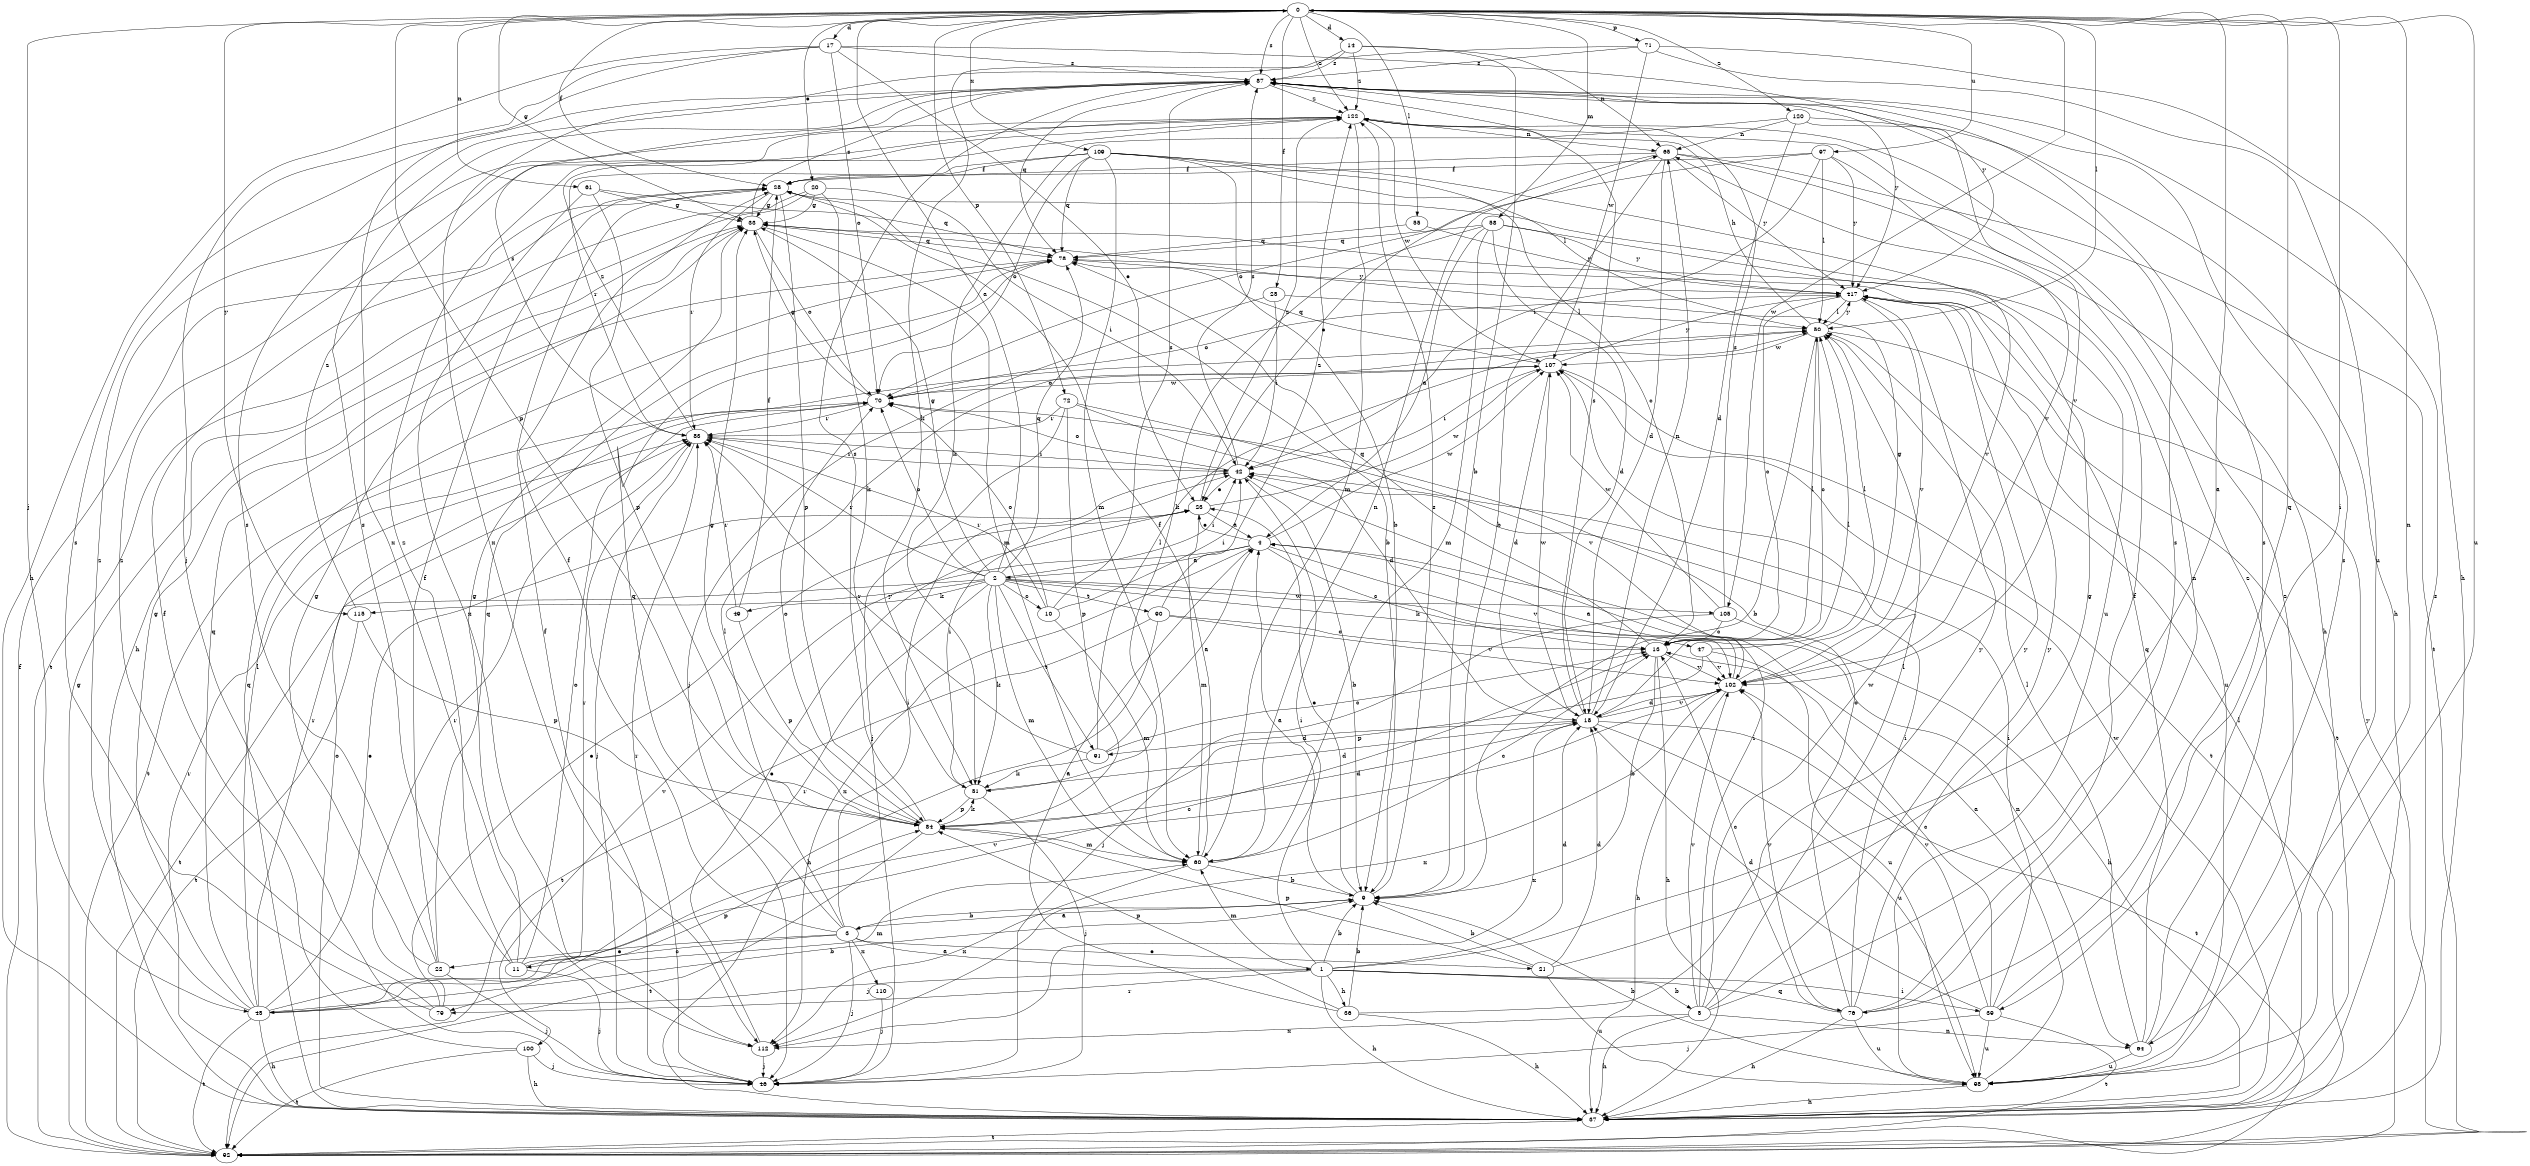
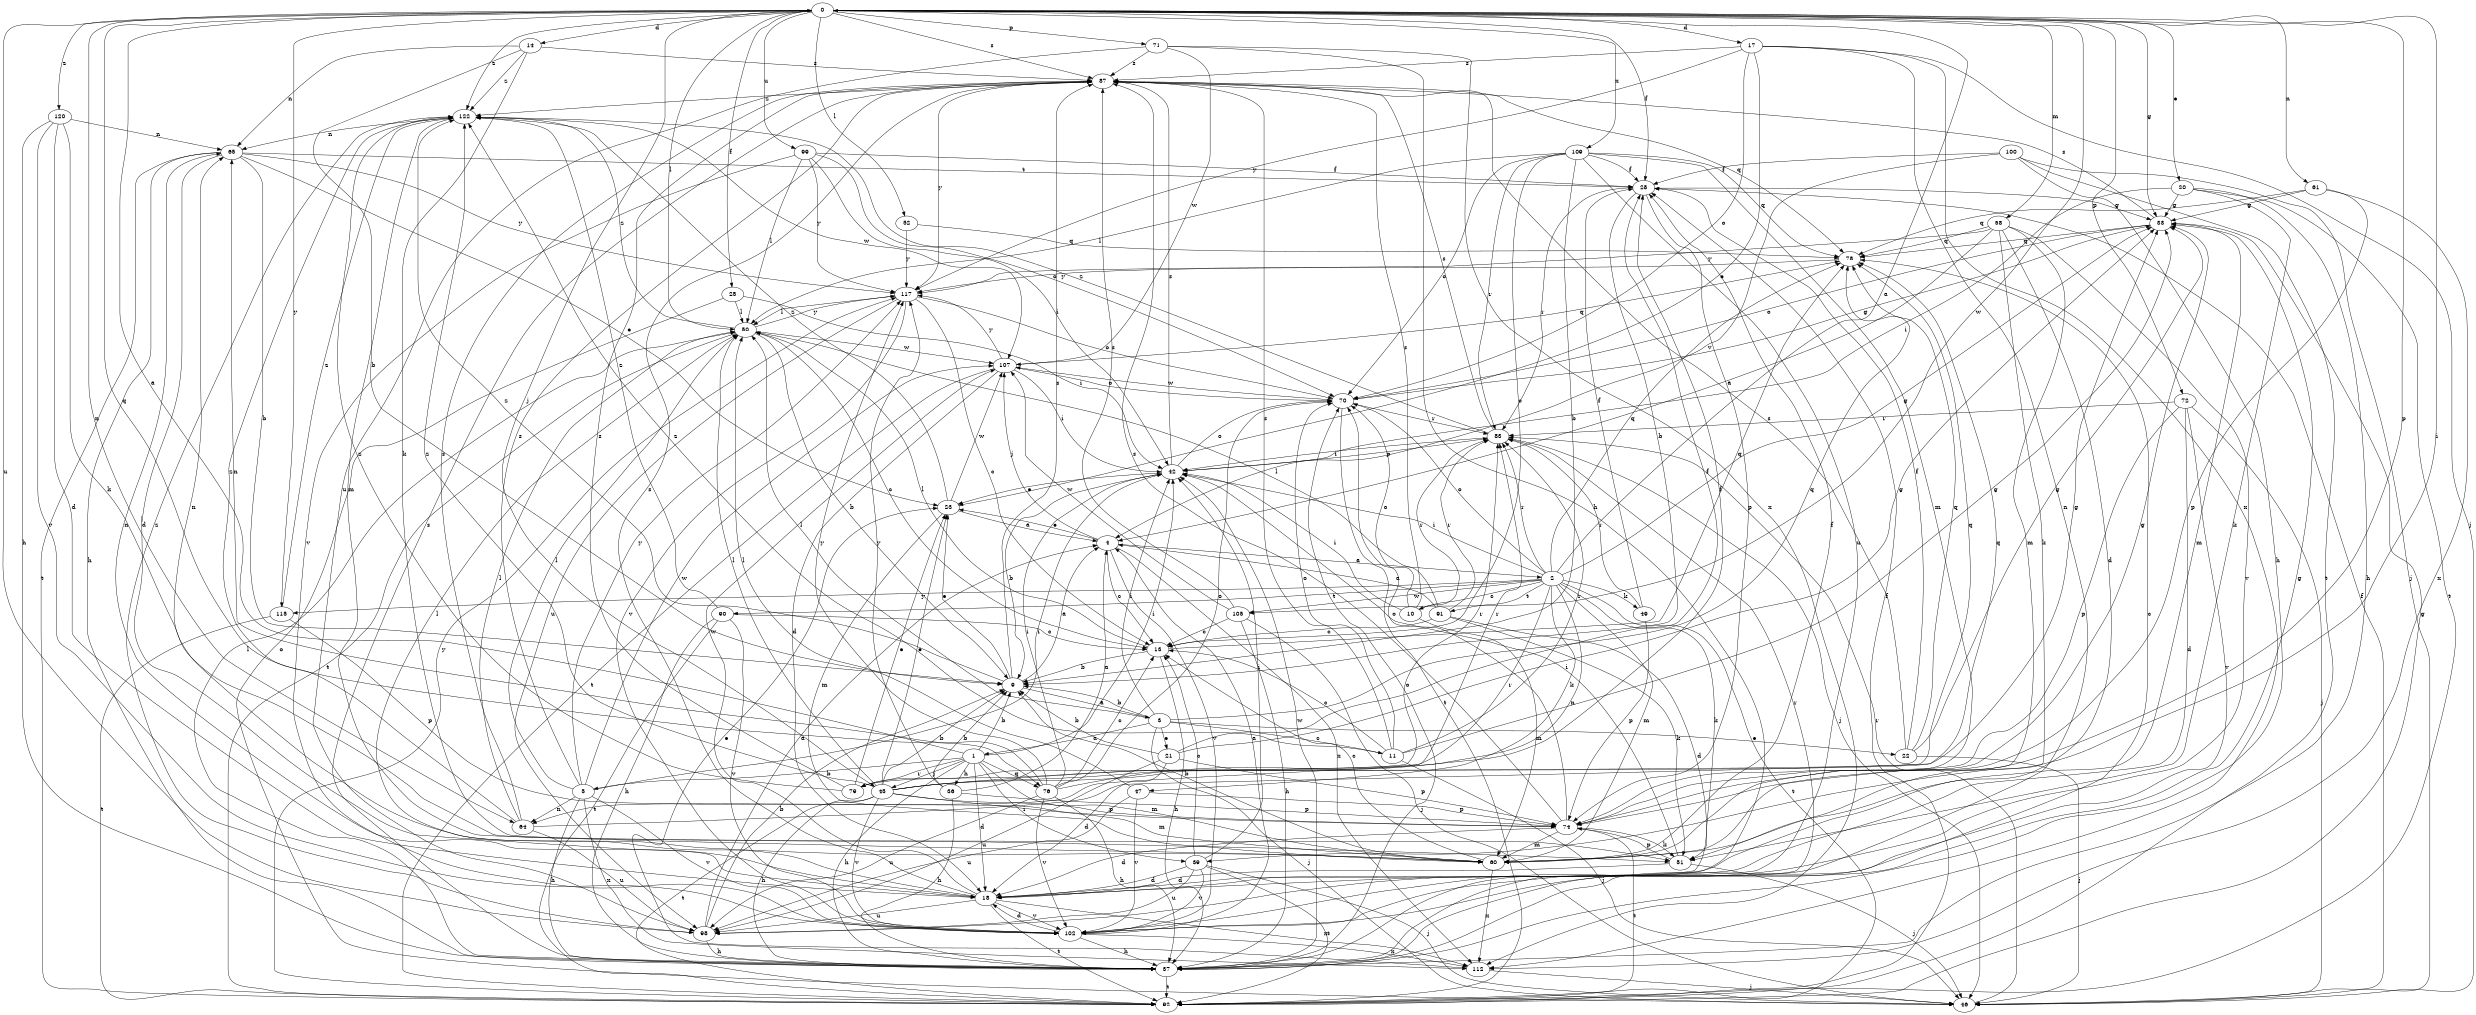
(1823, 152) -> (805, 152)
(1188, 170) -> (1024, 170)
(1417, 223) -> (907, 223)
(1734, 223) -> (622, 223)
(2131, 245) -> (1056, 384)
(1852, 294) -> (906, 294)
(850, 454) -> (1389, 454)
(1450, 454) -> (1012, 454)
(1434, 508) -> (506, 401)
(567, 564) -> (1621, 632)
(32, 579) -> (2066, 508)
(1691, 666) -> none
(776, 676) -> (1624, 379)
(249, 685) -> (2149, 614)
(689, 685) -> (281, 650)
(1344, 733) -> (1705, 812)
(929, 827) -> (1567, 827)
(2242, 919) -> (1309, 765)
(881, 991) -> none
